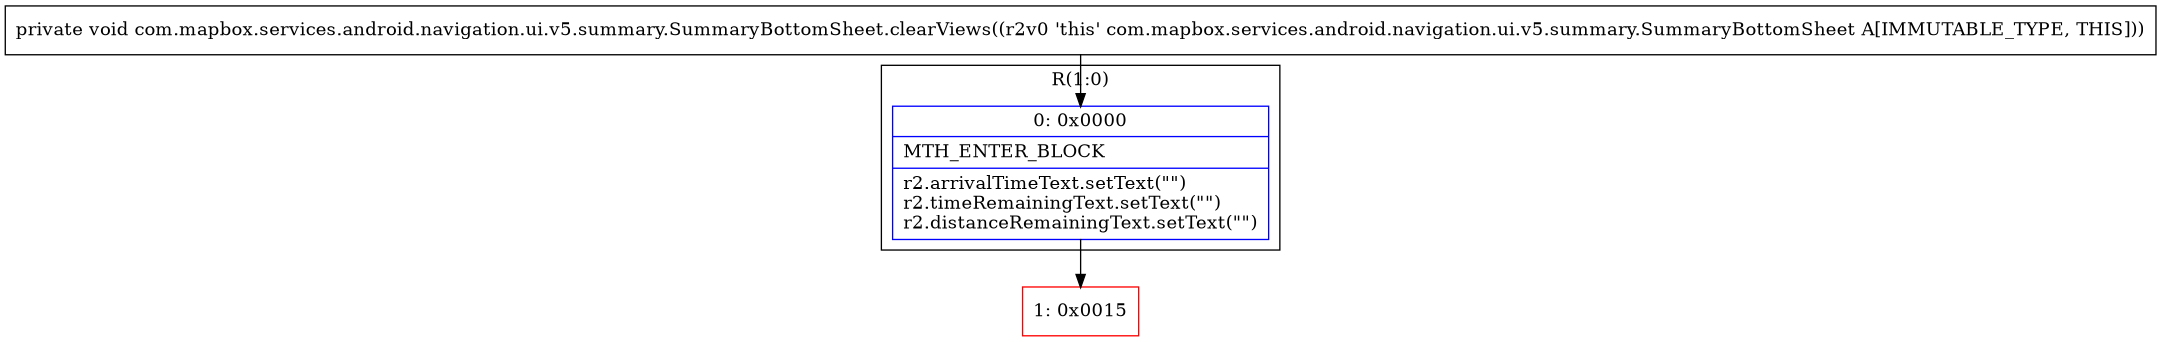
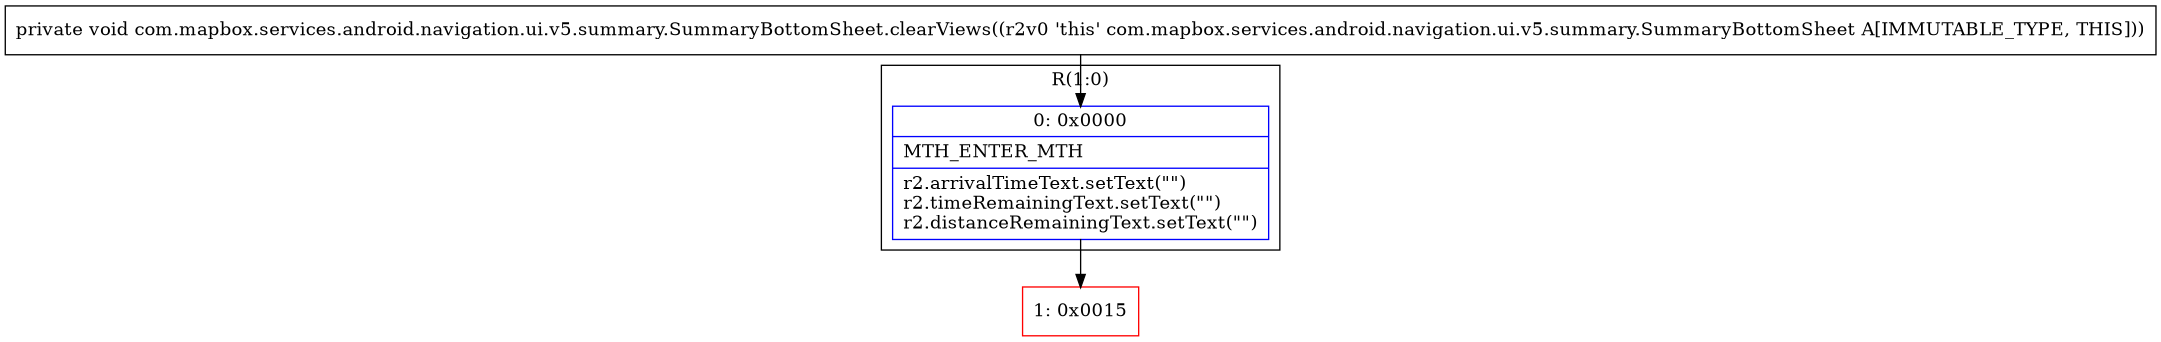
(1005, 152) -> (994, 152)
